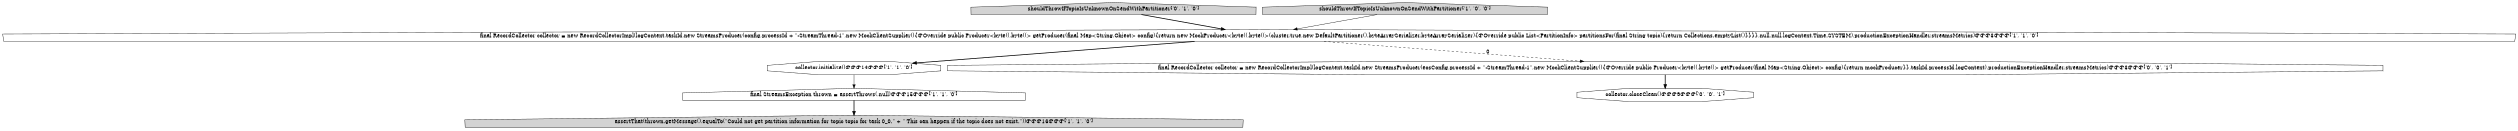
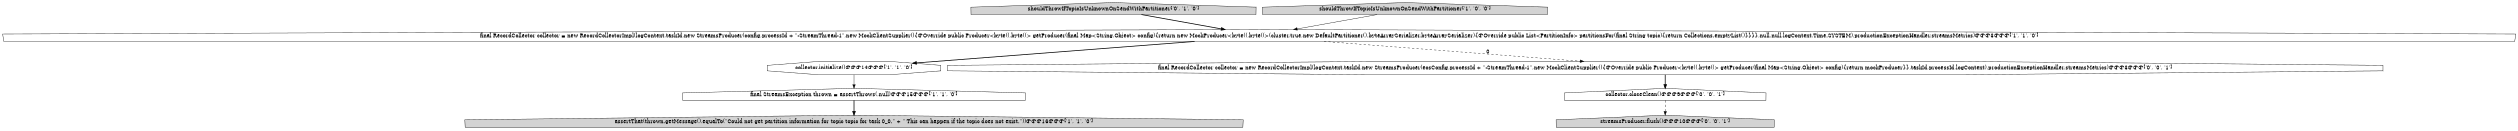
(1665, 95) -> (1665, 95)
none -> (1665, 122)
